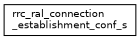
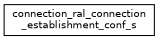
(70, 20) -> (79, 20)
